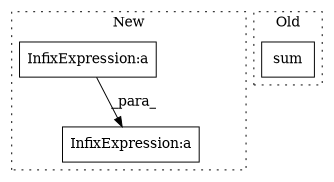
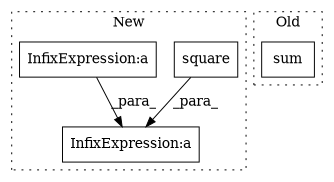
none -> (206, 60)
